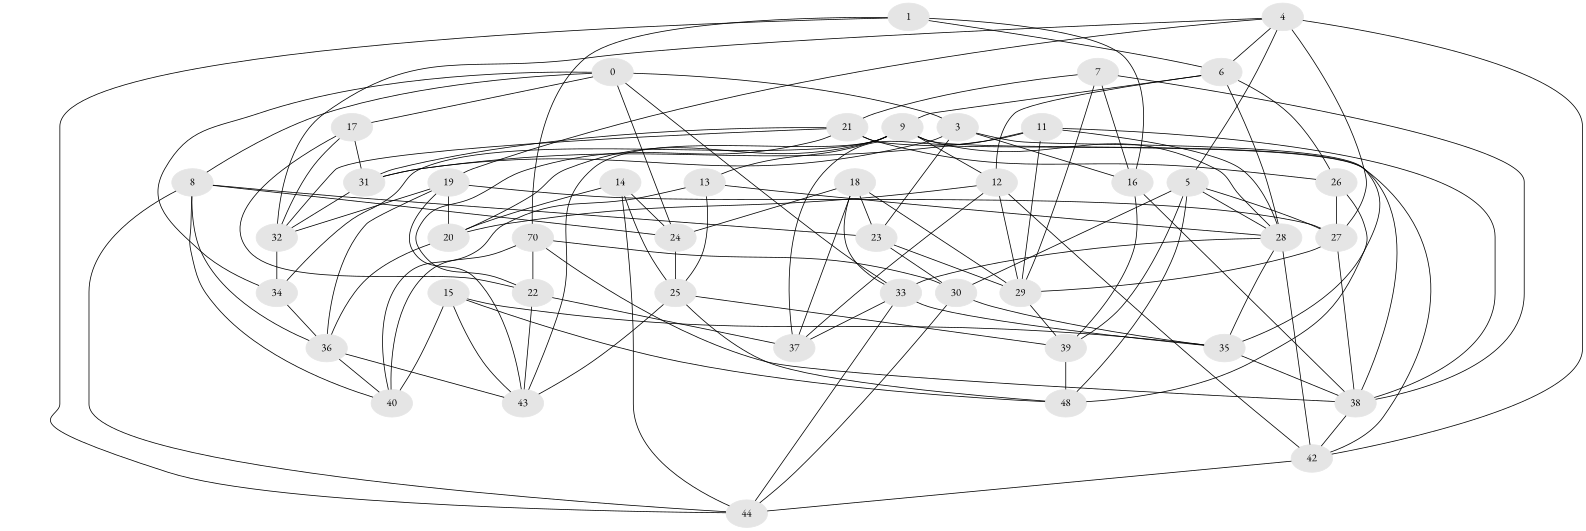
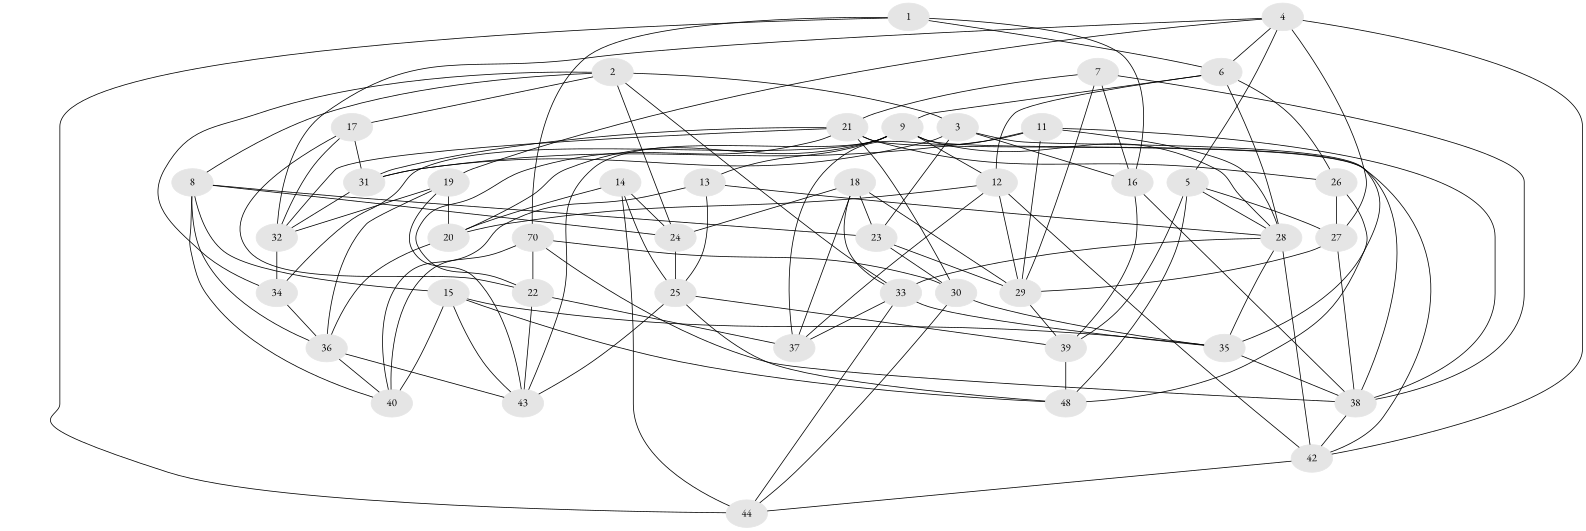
(613, 72) -> (613, 72)
(917, 200) -> none
(1072, 238) -> (910, 210)
(275, 467) -> (266, 268)
